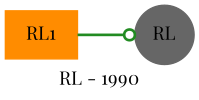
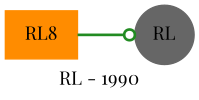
(41, 35) -> (41, 35)
